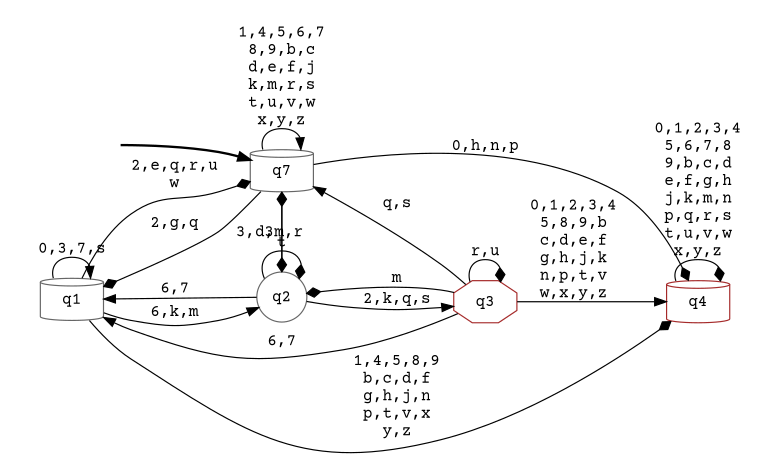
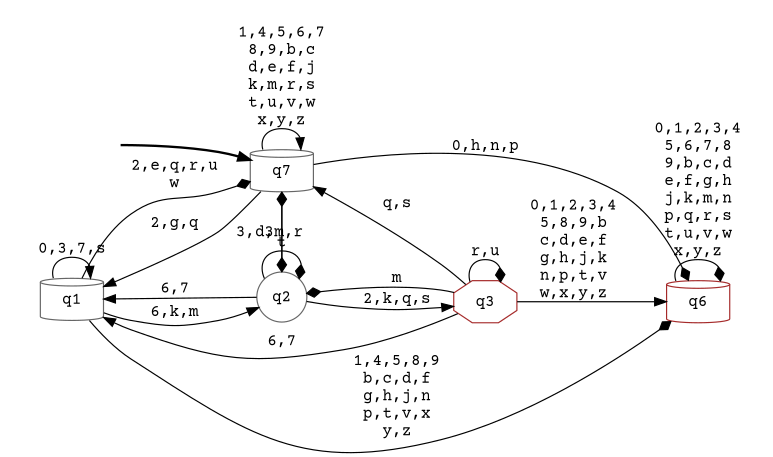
(195, 245) -> (194, 246)
(698, 302) -> (698, 302)
